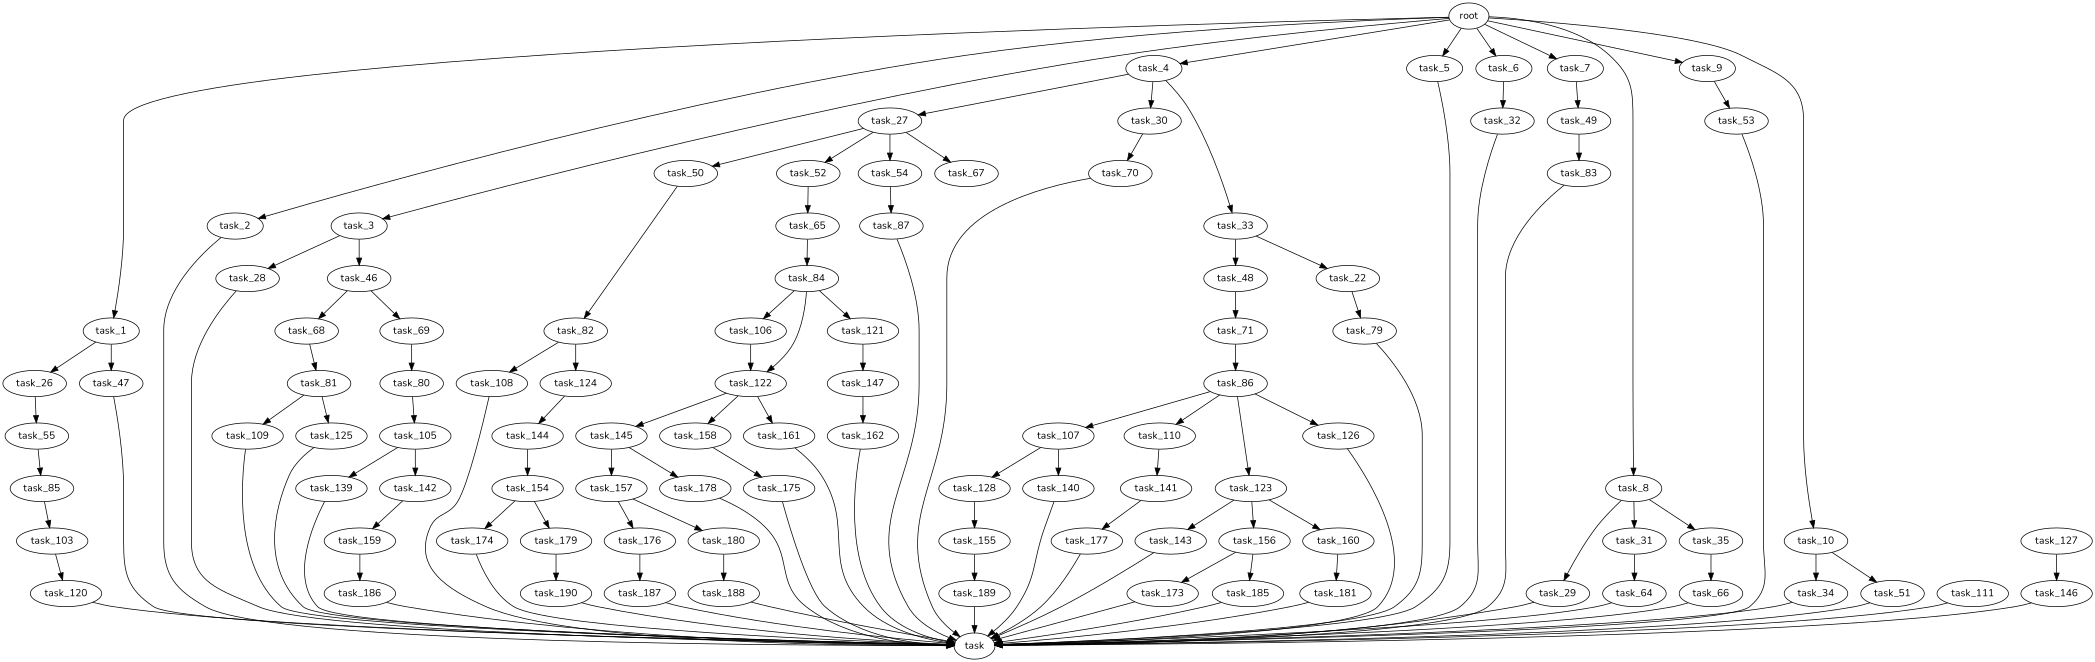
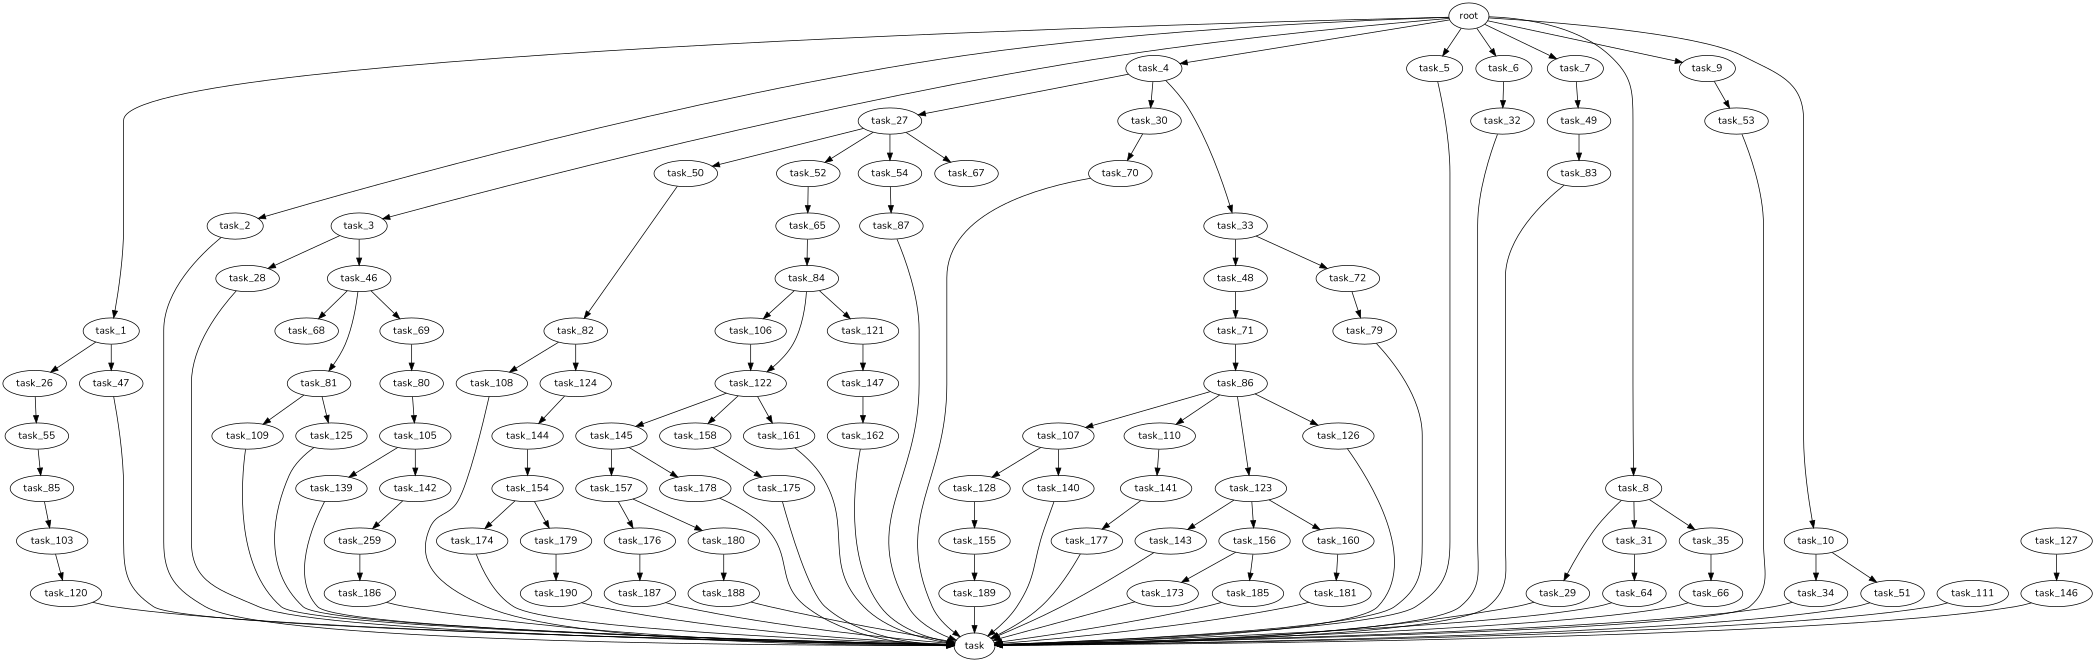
(1348, 279) -> (1348, 279)
(312, 354) -> (350, 330)
(360, 541) -> (360, 541)
